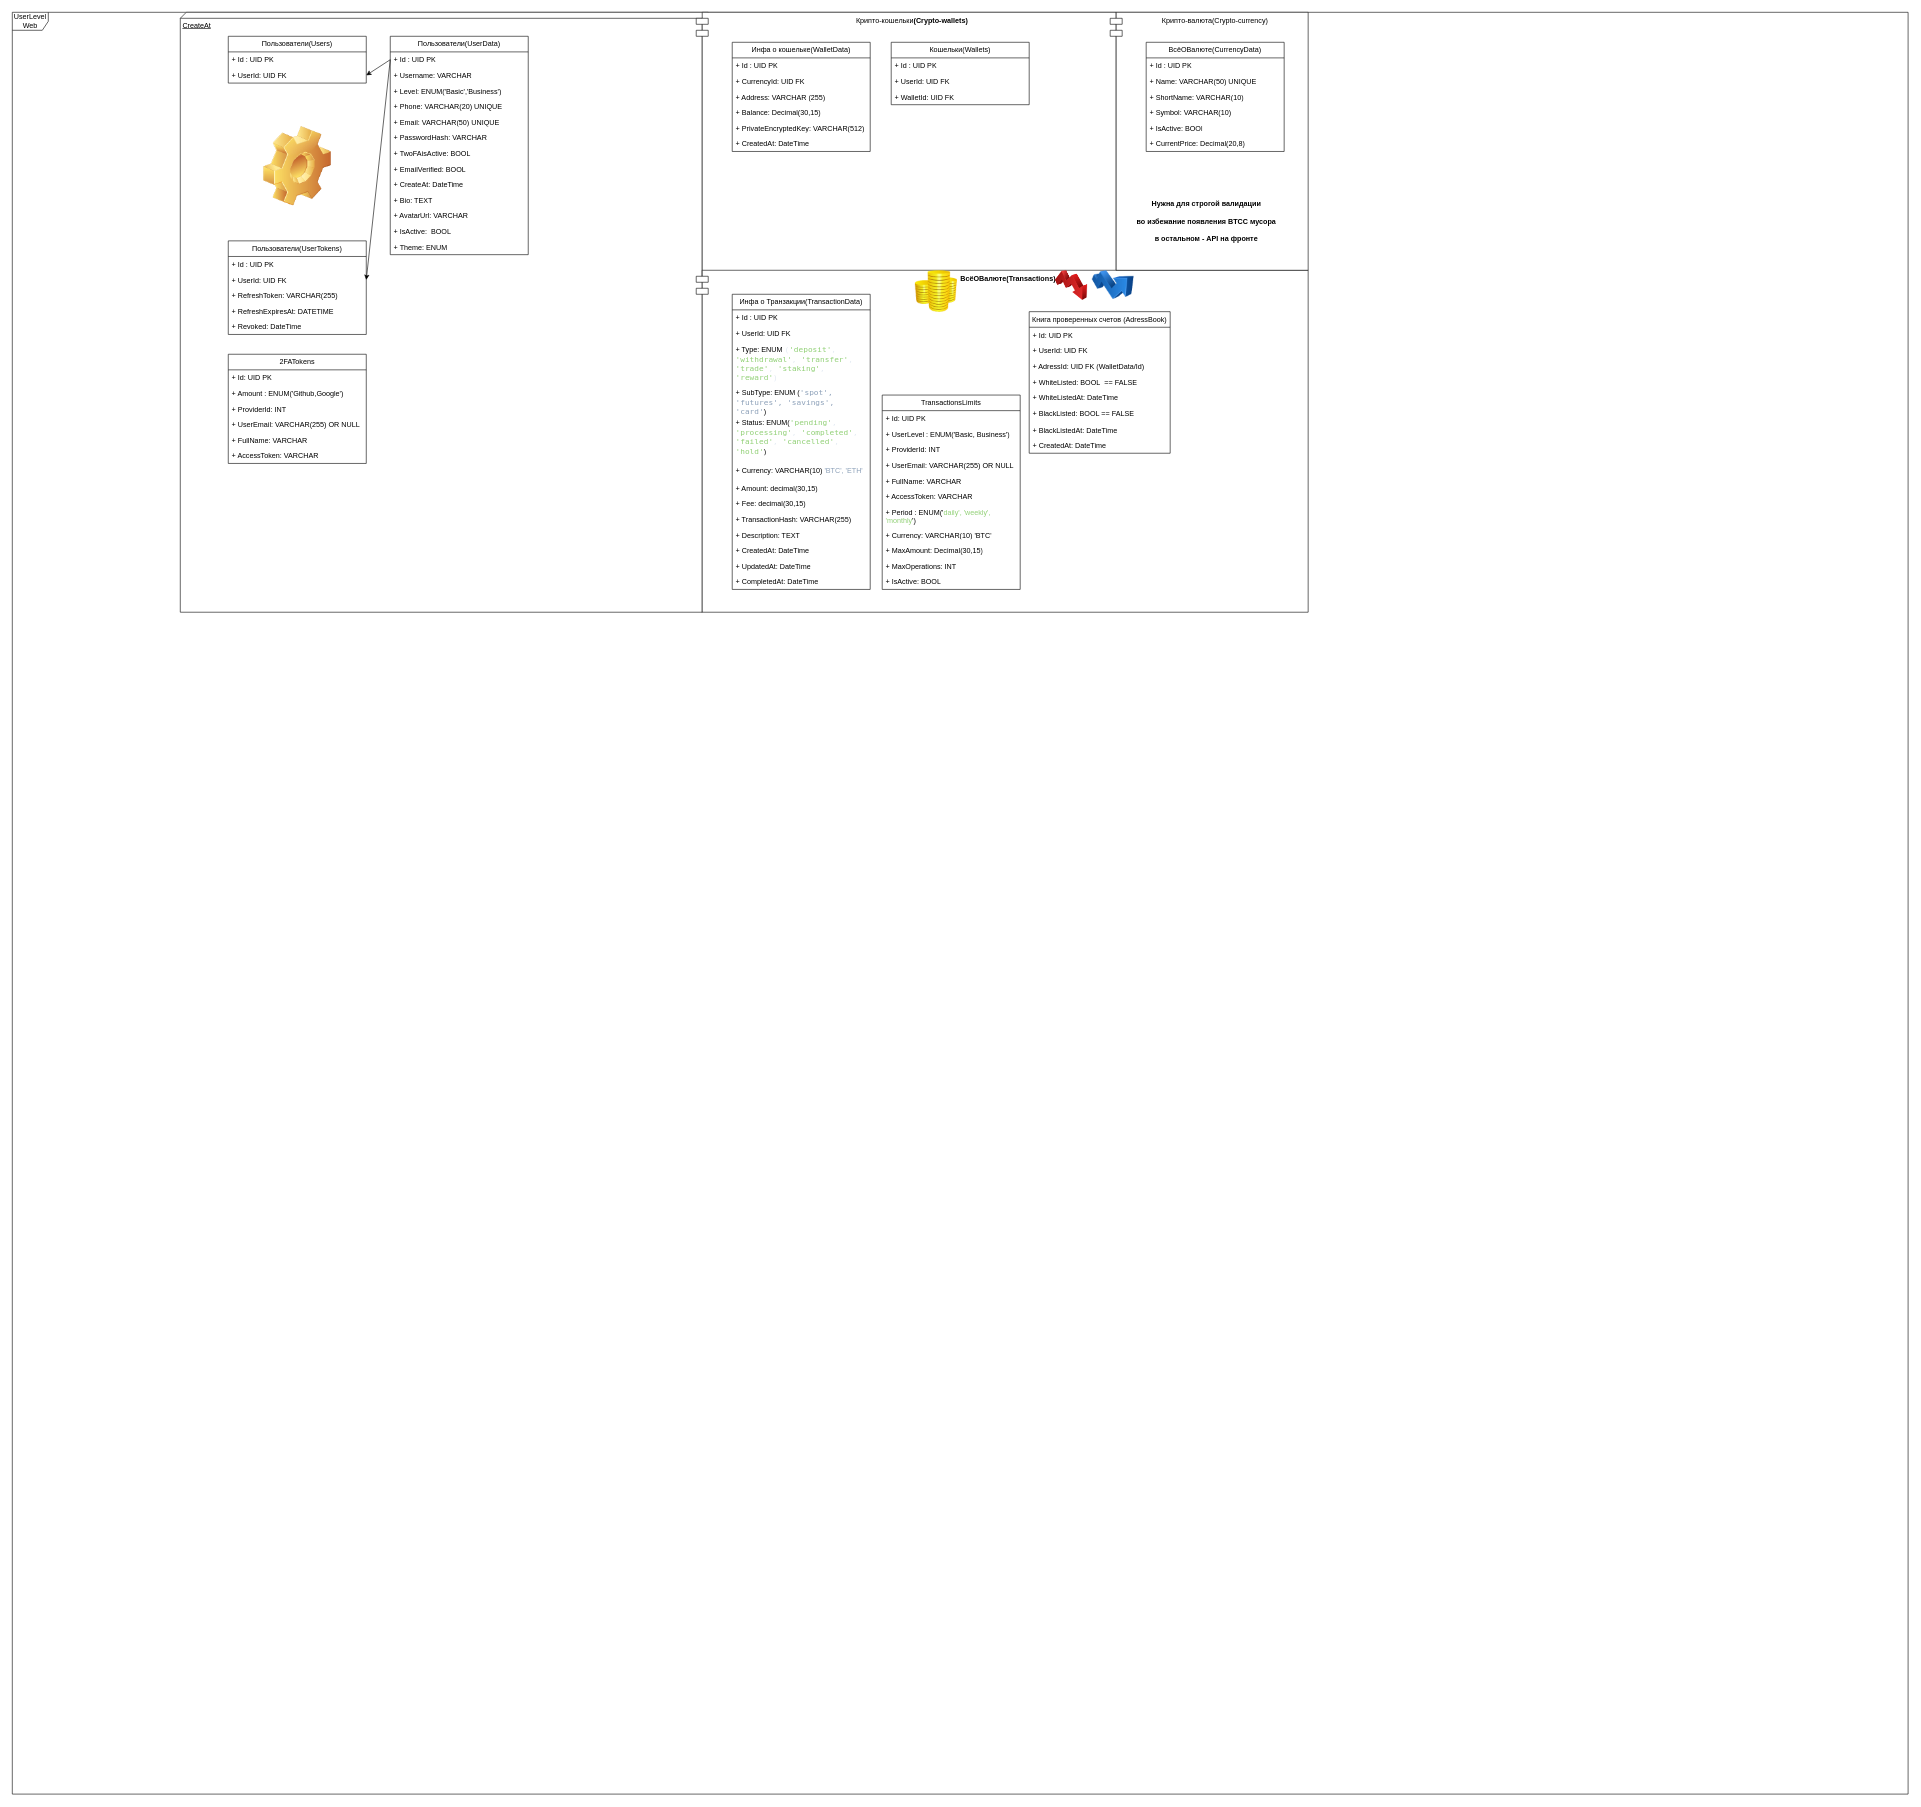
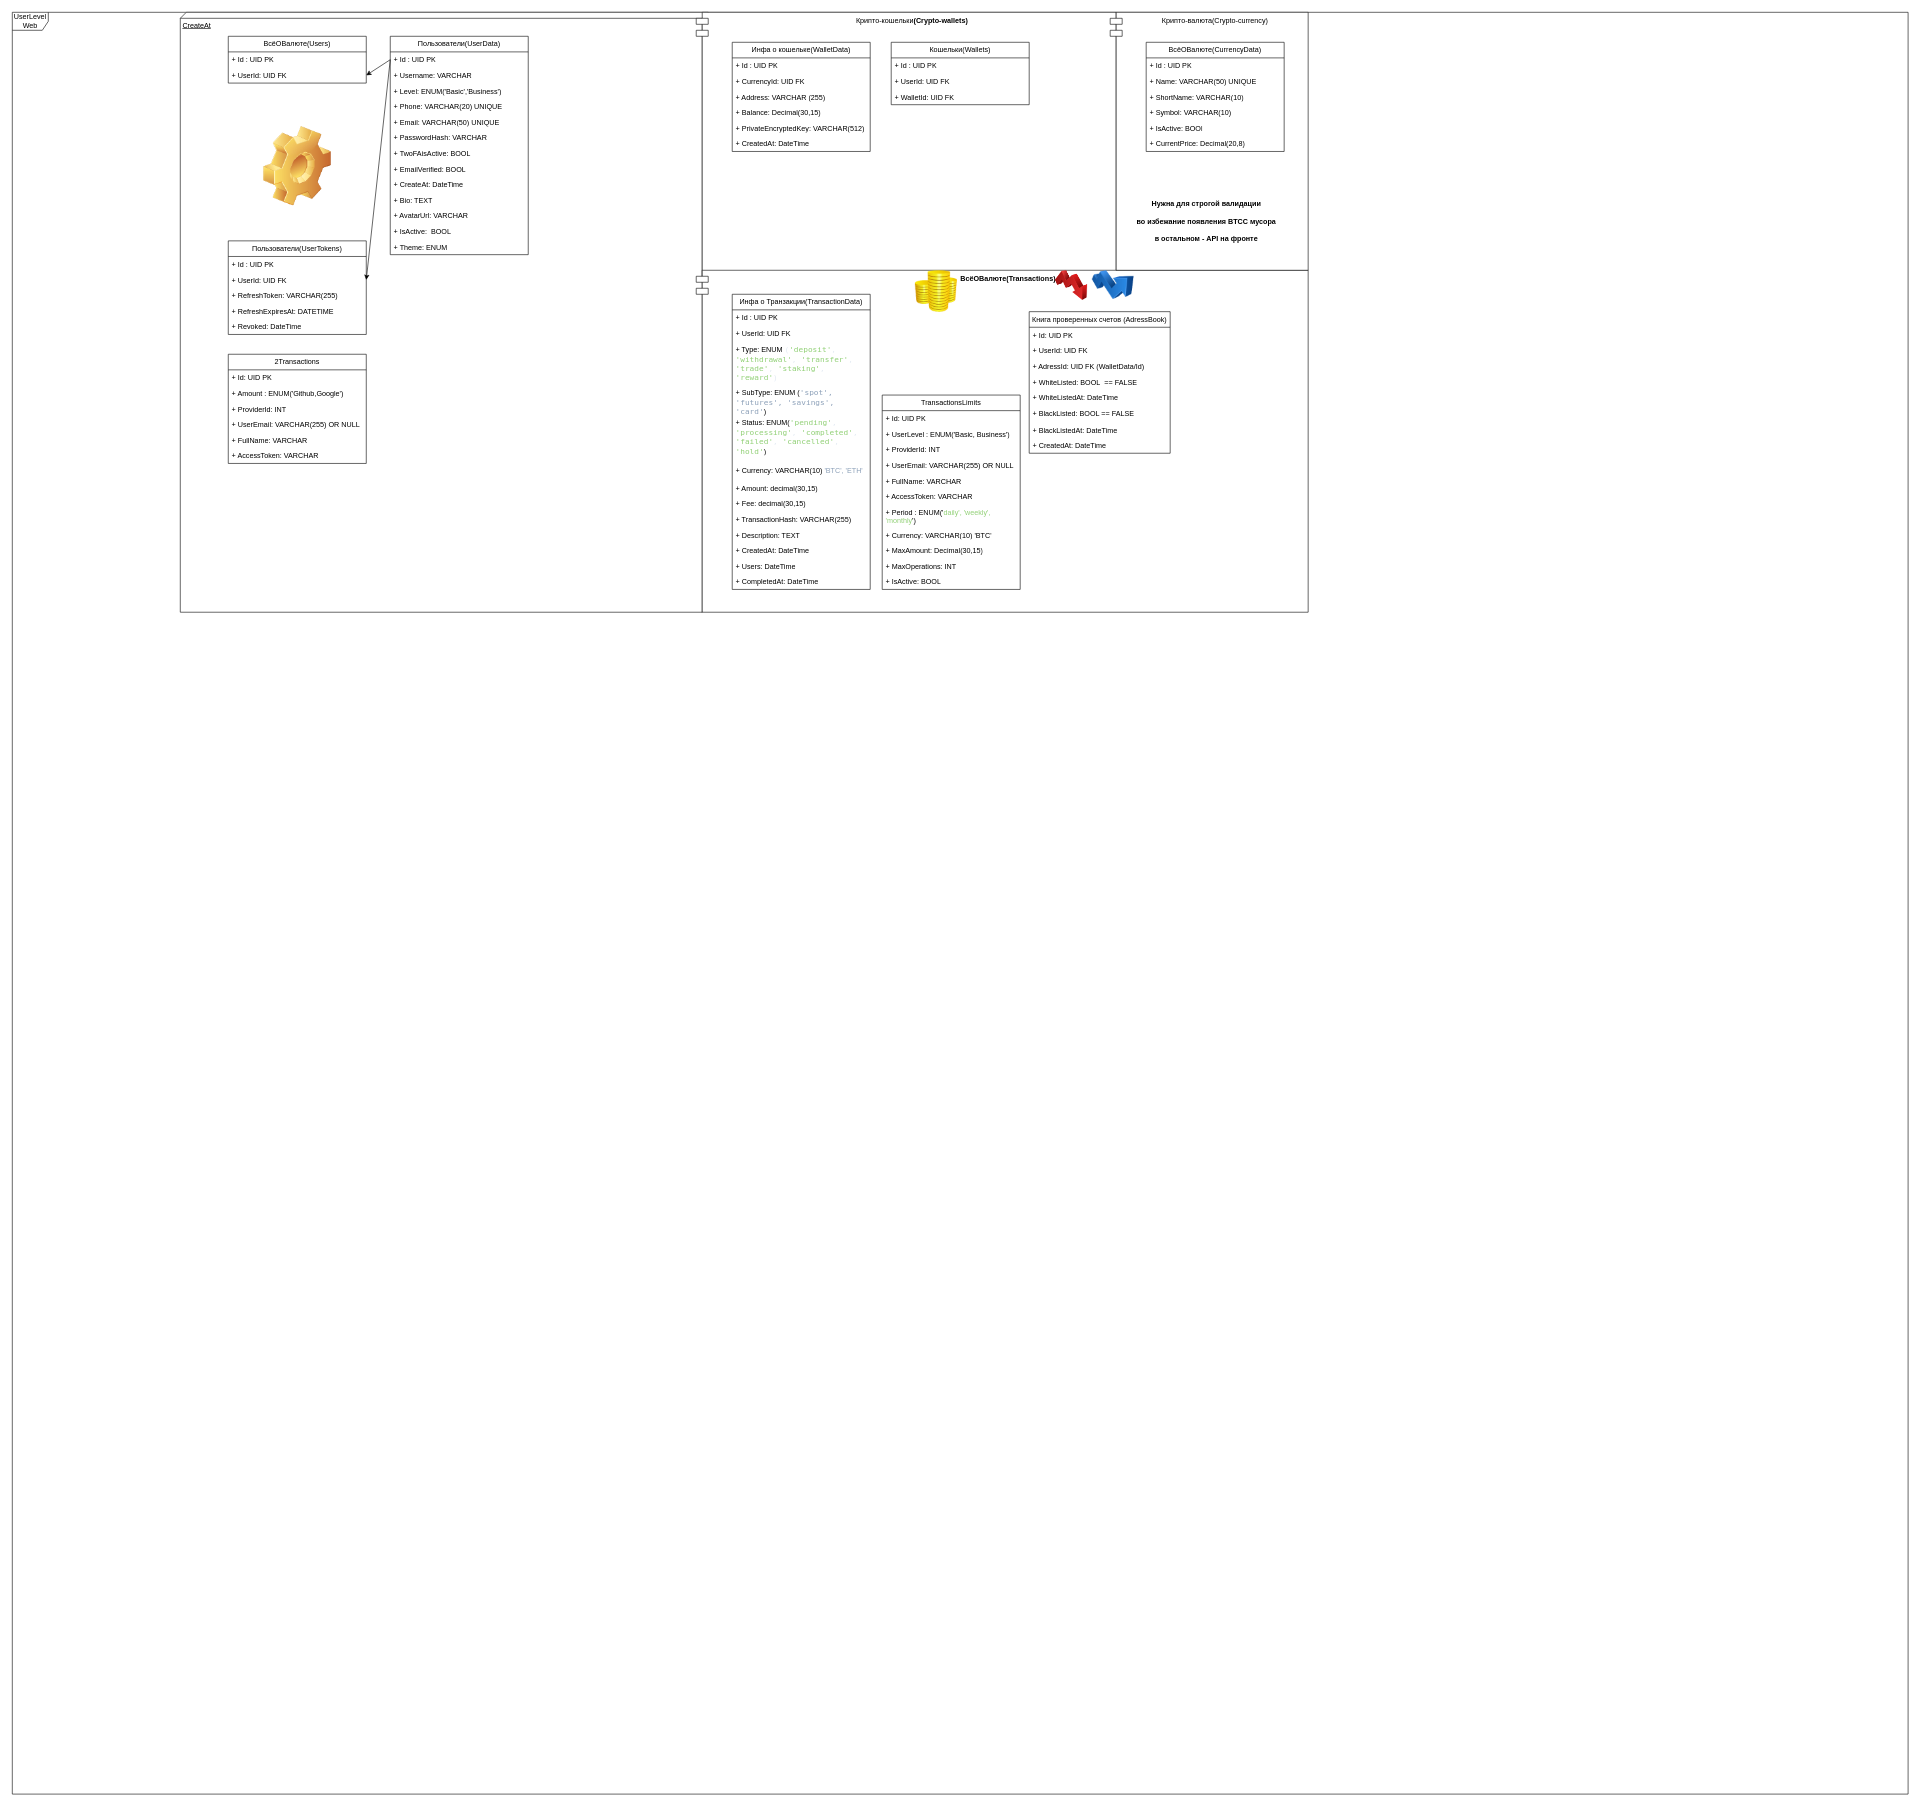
(297, 44) -> (297, 44)
(297, 362) -> (297, 362)
(774, 567) -> (766, 567)
